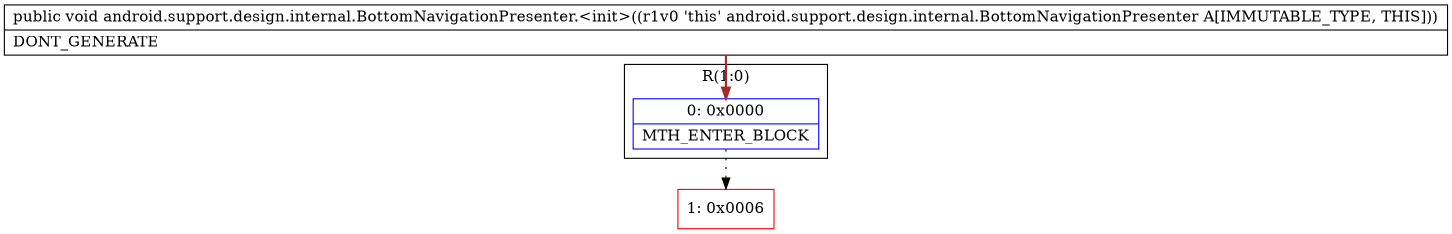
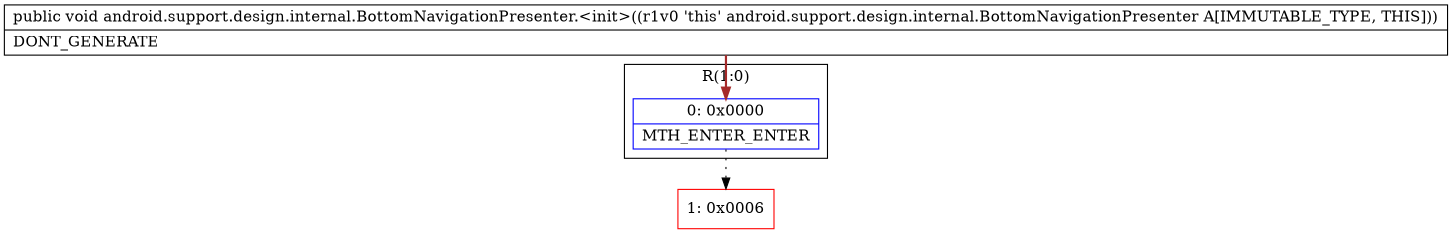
(726, 136) -> (726, 136)
